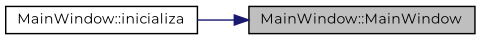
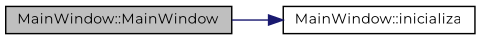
(216, 20) -> (250, 20)
